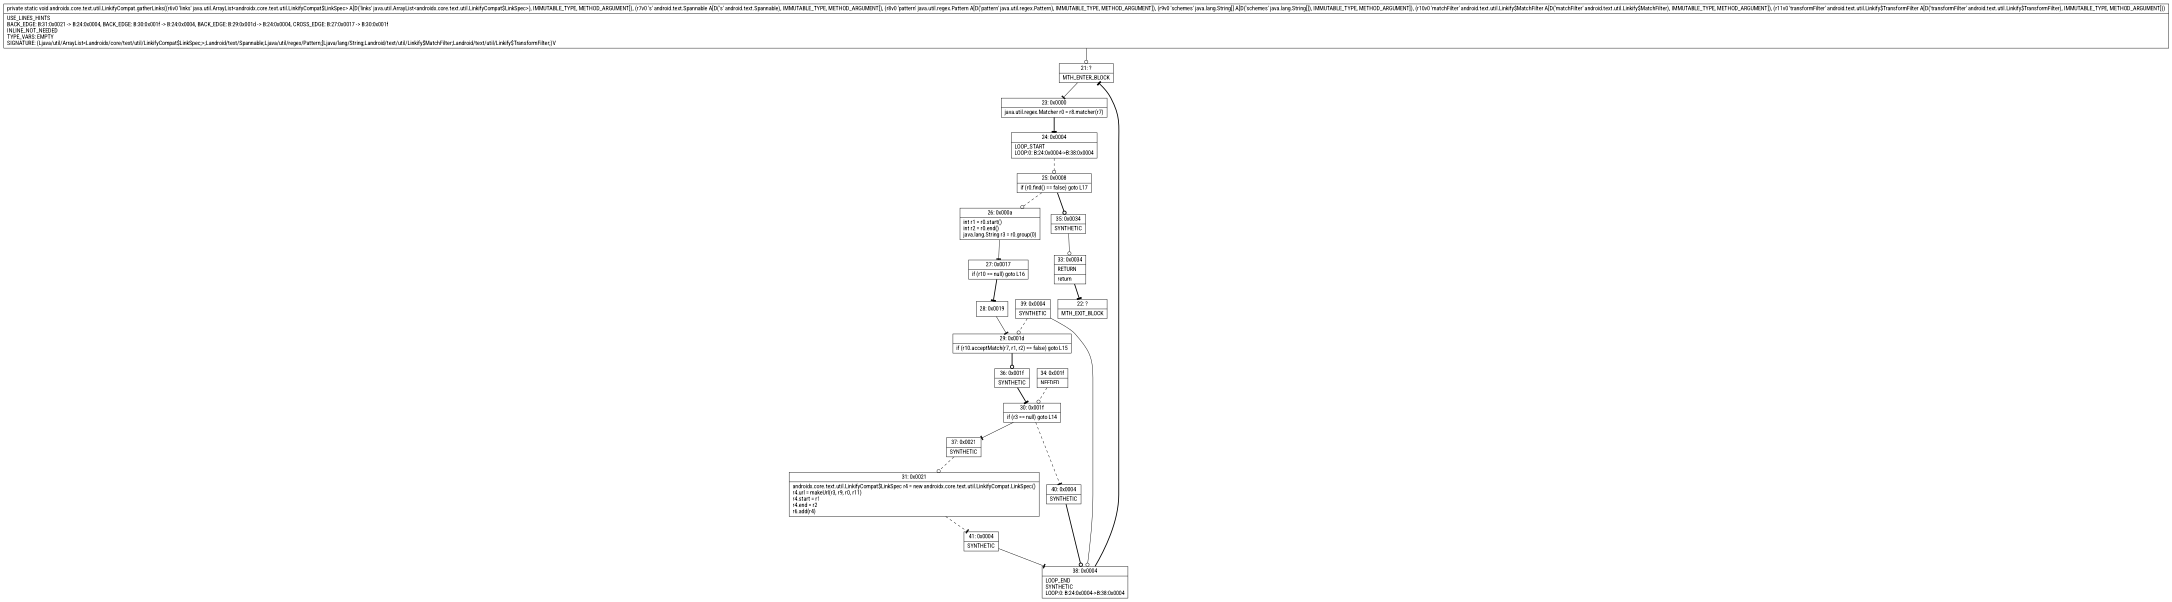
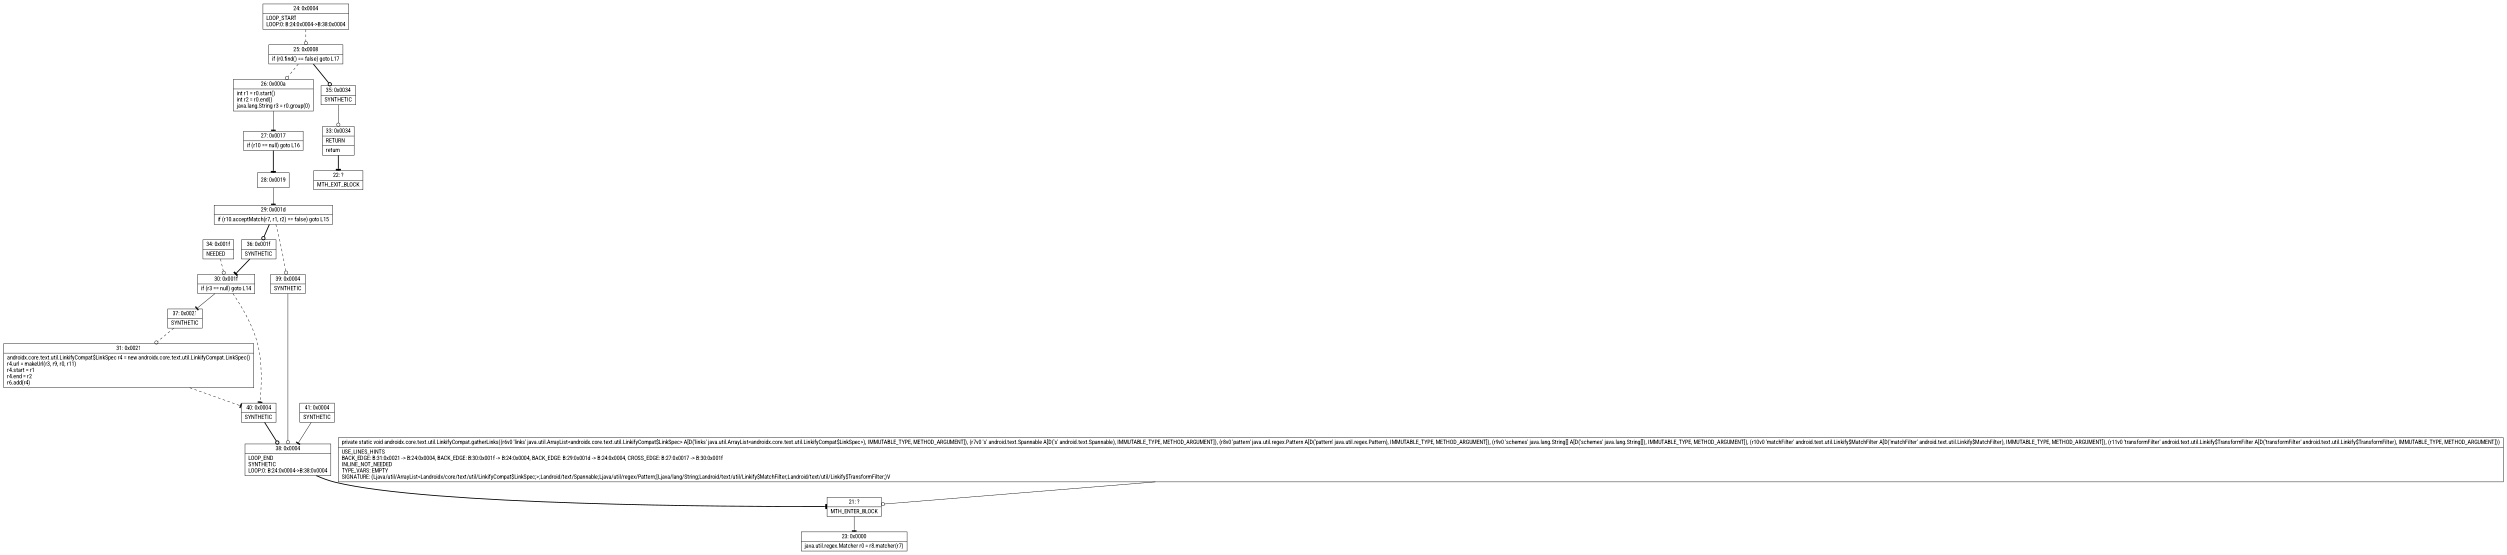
(1054, 124) -> none
(1023, 325) -> (281, 248)
(956, 524) -> (215, 397)
